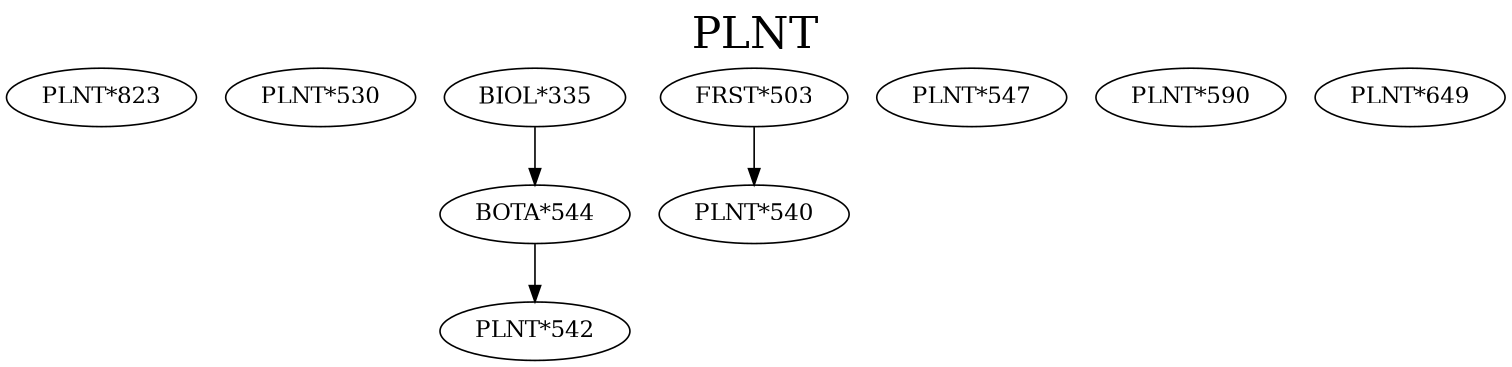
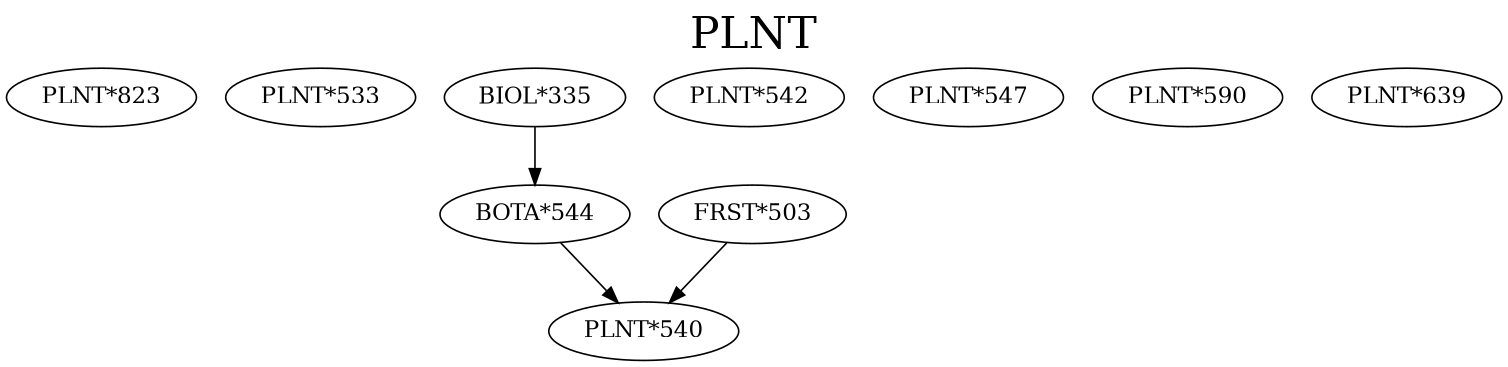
(321, 97) -> (321, 97)
(1410, 97) -> (1407, 97)
(535, 265) -> (584, 267)
